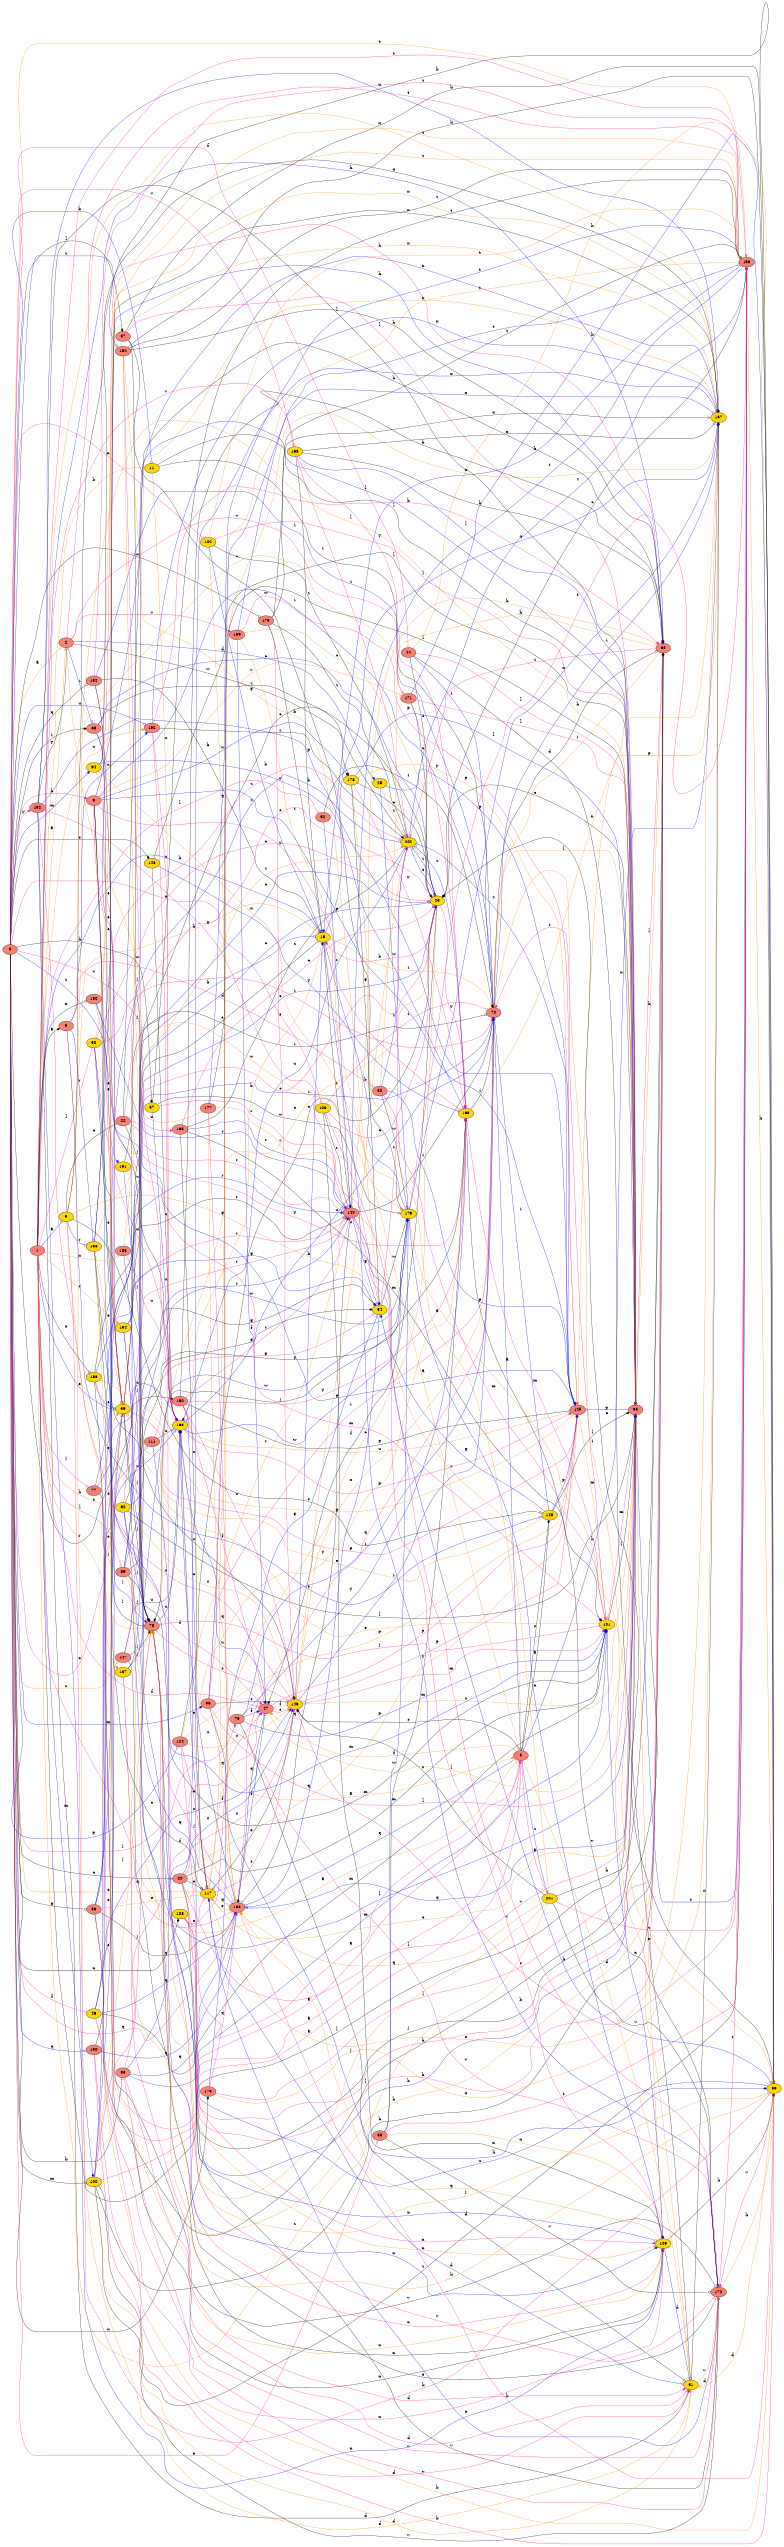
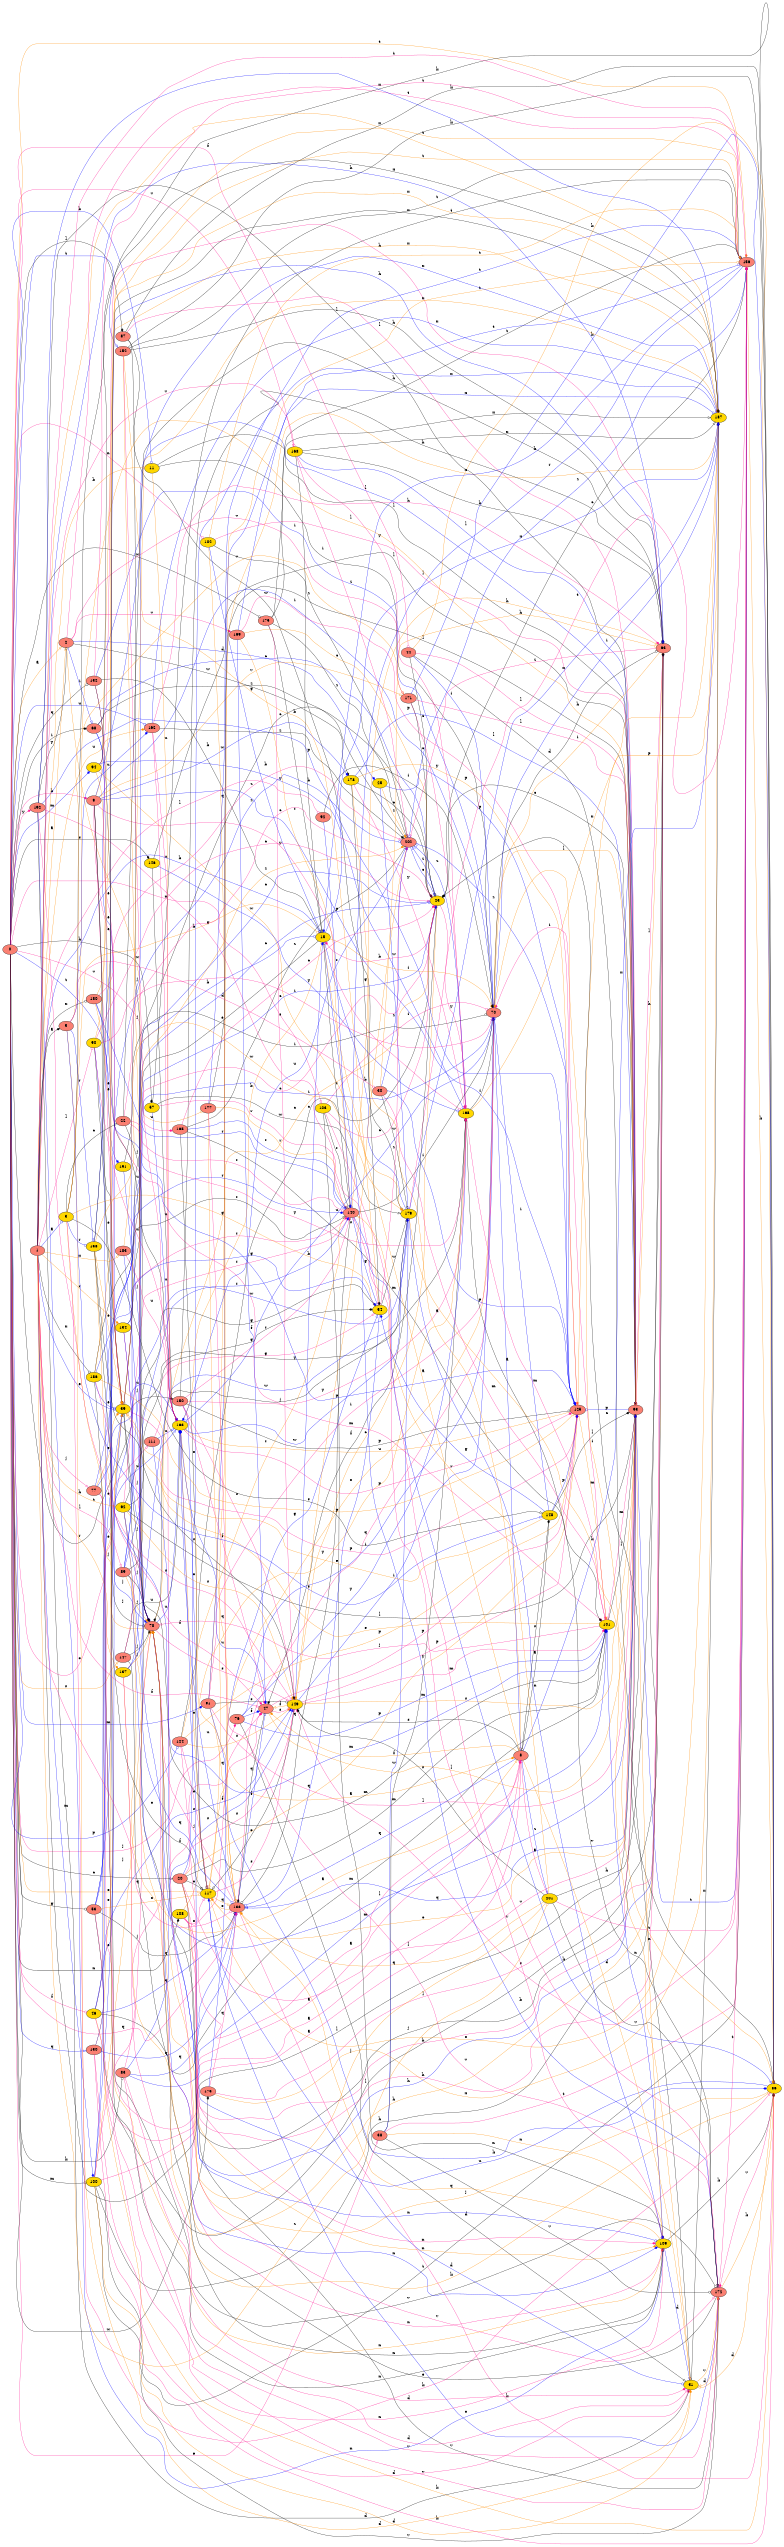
(409, 842) -> (409, 842)
(208, 1704) -> (208, 1704)
